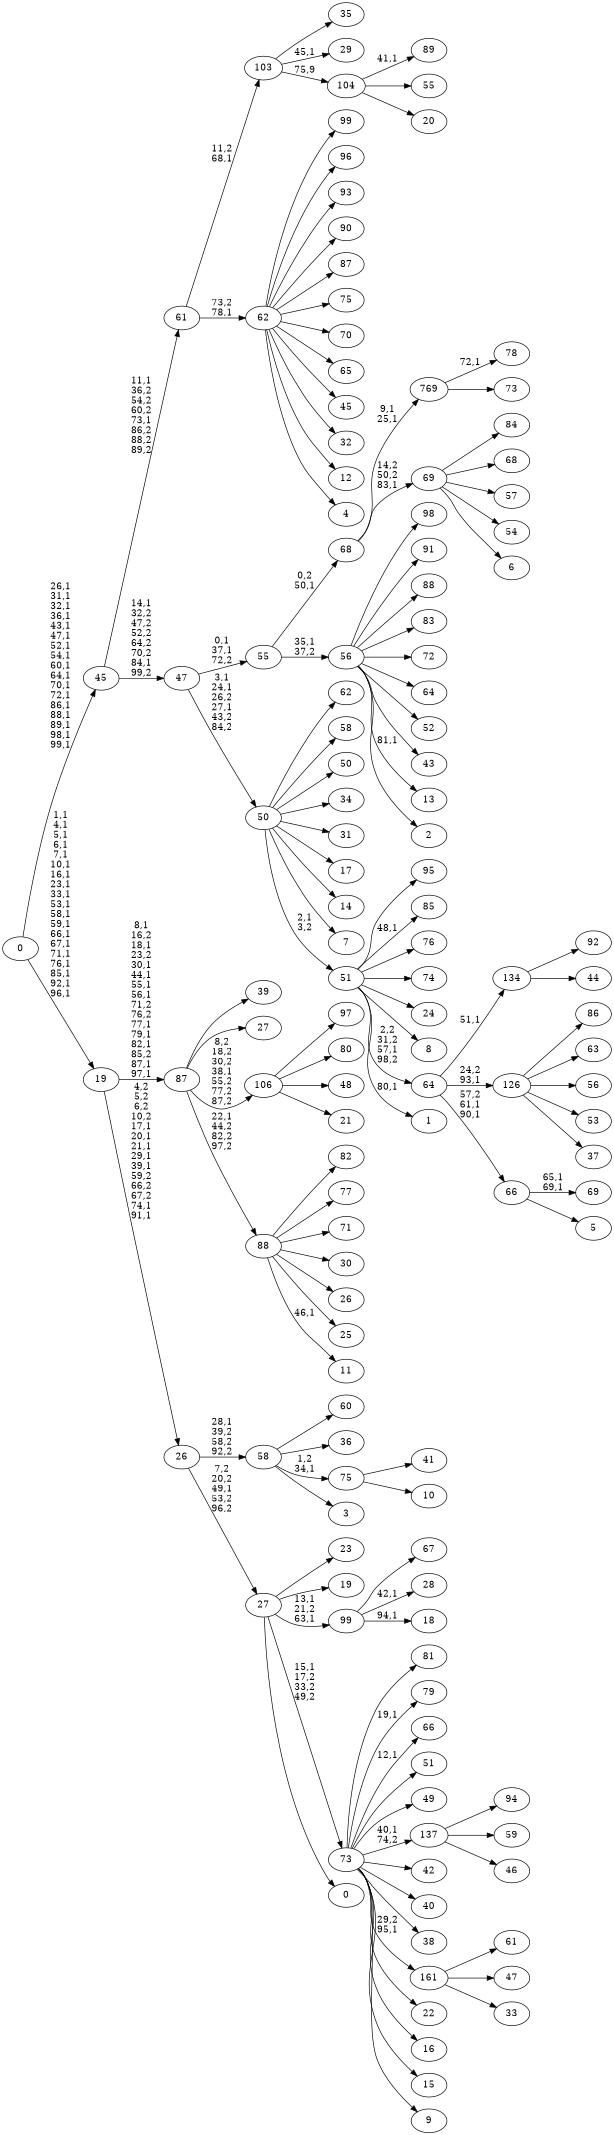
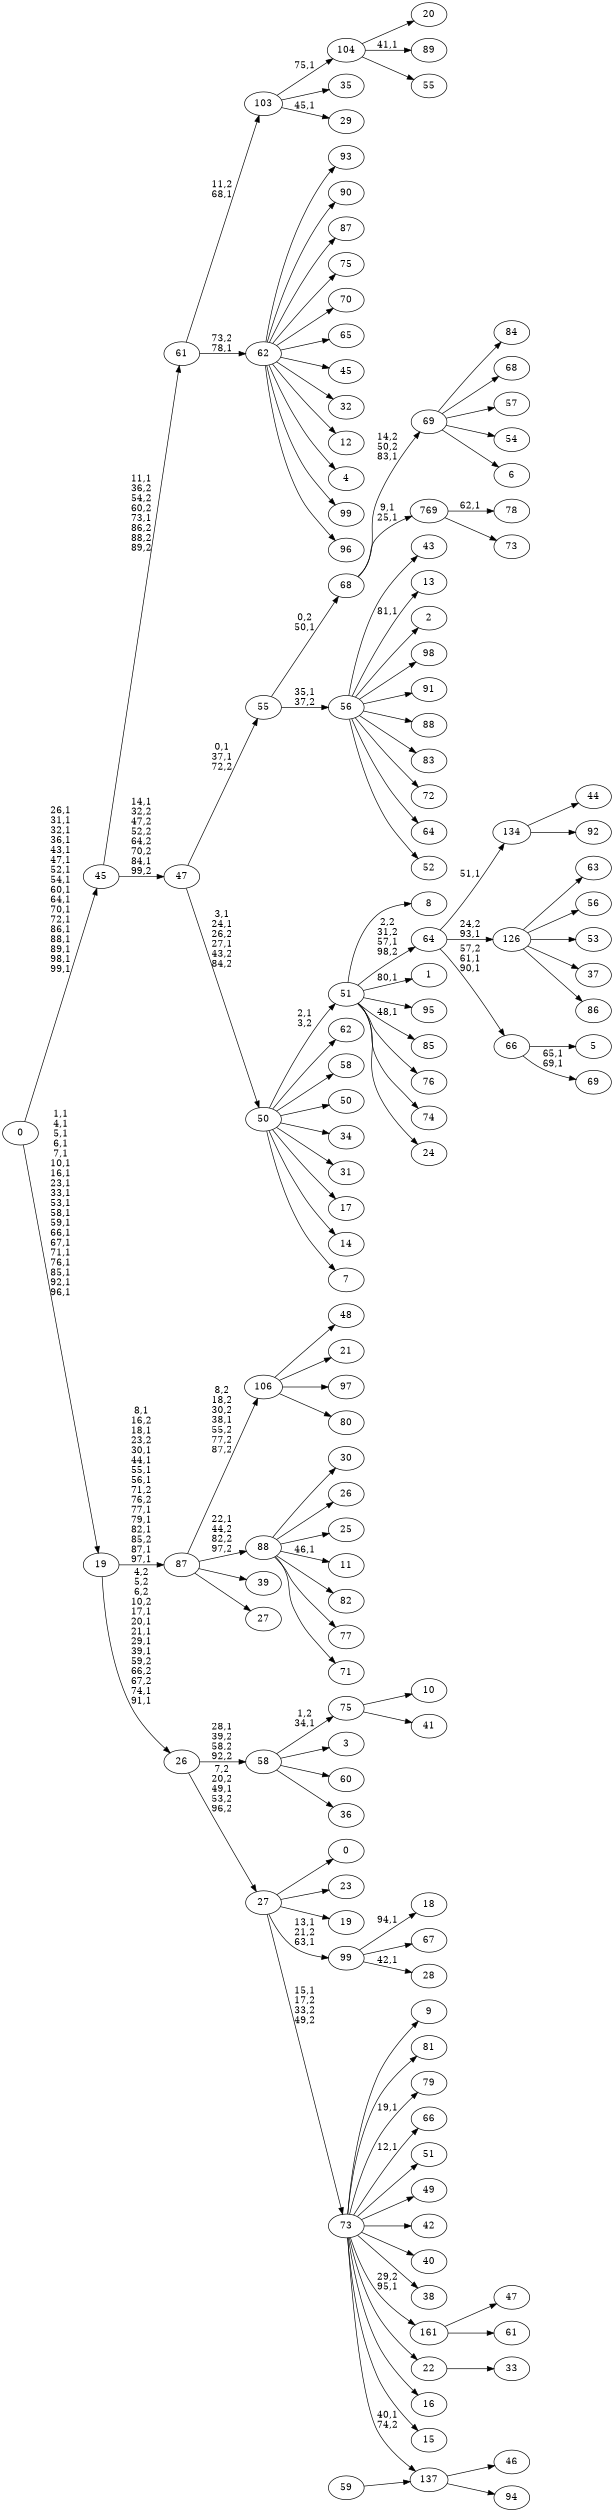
(305, 70) -> (305, 66)
(470, 363) -> (470, 506)
(468, 1835) -> (384, 2484)
(468, 1995) -> (467, 2369)
